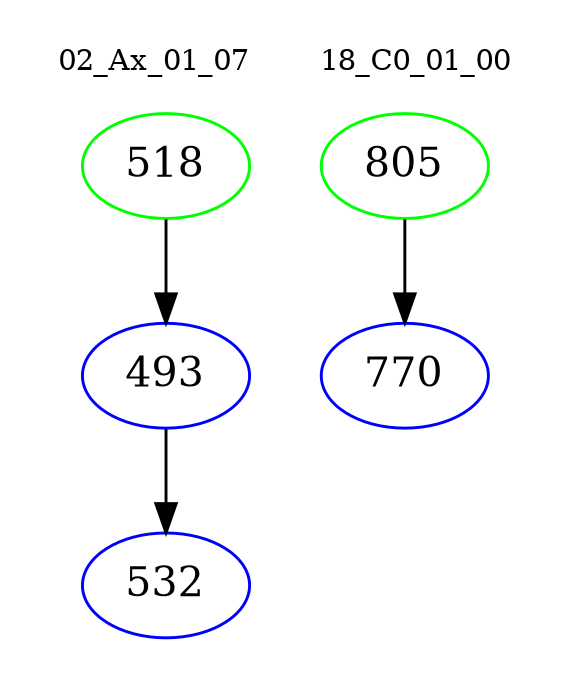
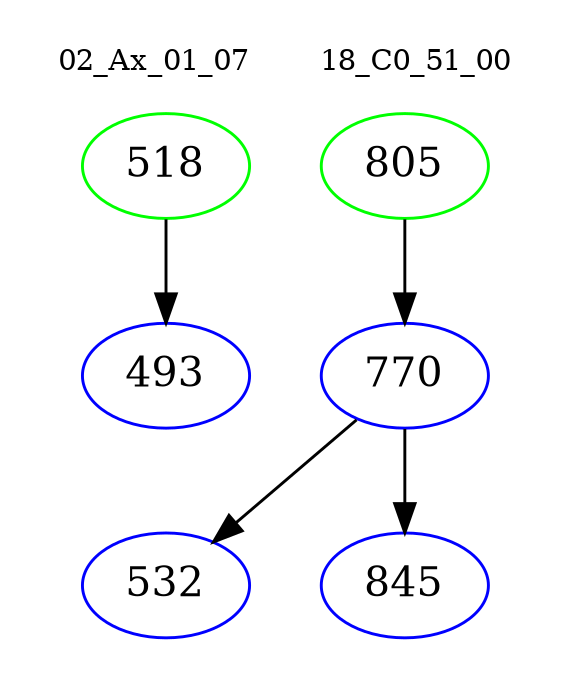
(416, 63) -> (416, 63)
(166, 466) -> (317, 453)
none -> (405, 585)
